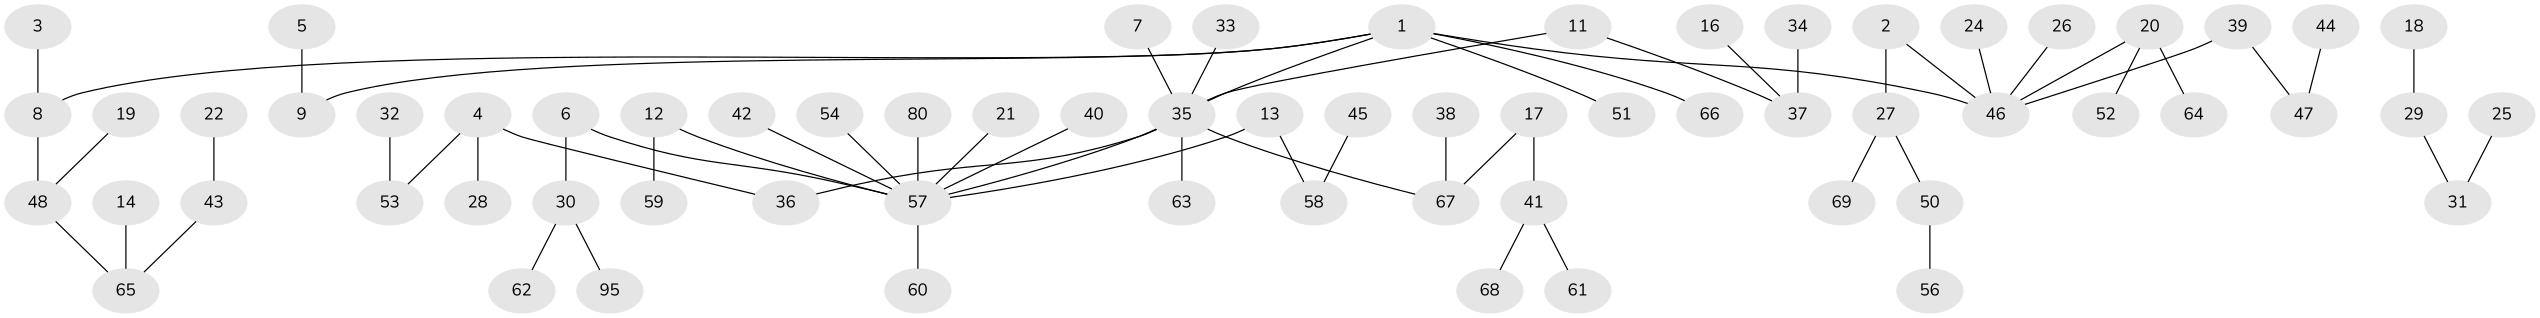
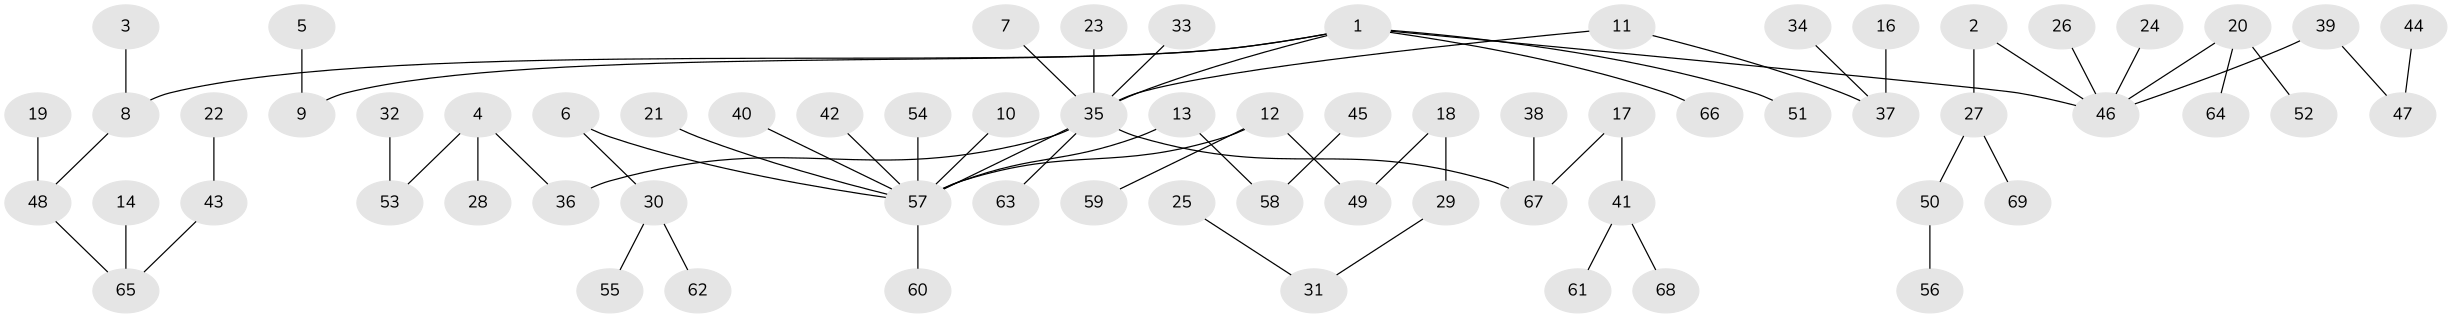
none -> (1094, 27)
(918, 115) -> (1006, 115)
none -> (1358, 203)
(610, 291) -> (610, 291)
